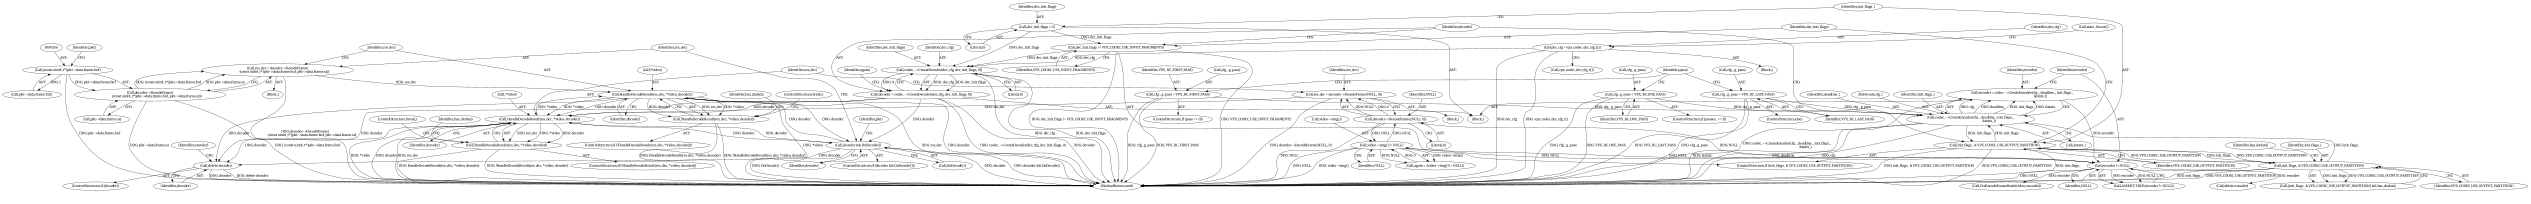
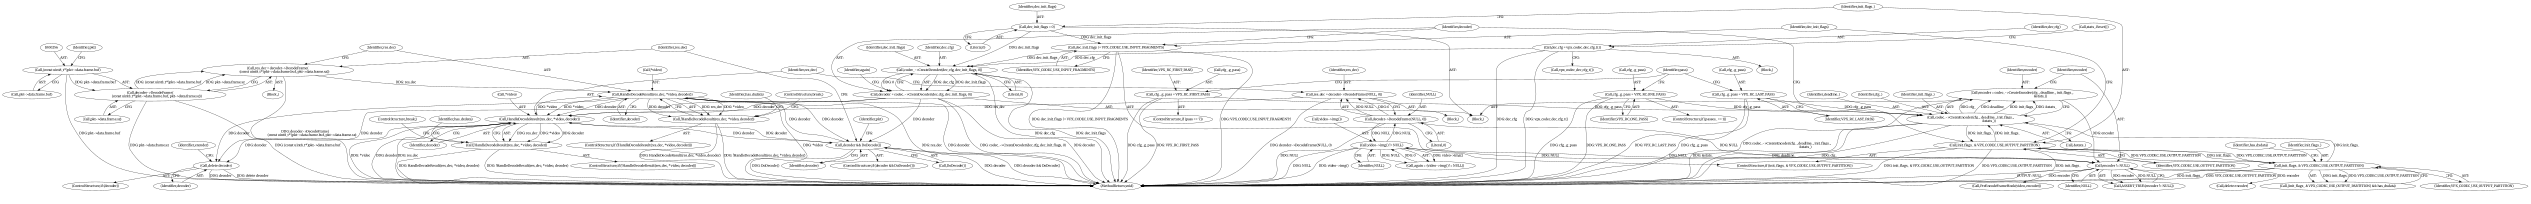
(56, 82) -> (56, 82)
(1870, 95) -> (1870, 95)
(1178, 119) -> (1178, 119)
(1785, 119) -> none
(541, 161) -> none
(2029, 176) -> (2029, 176)
